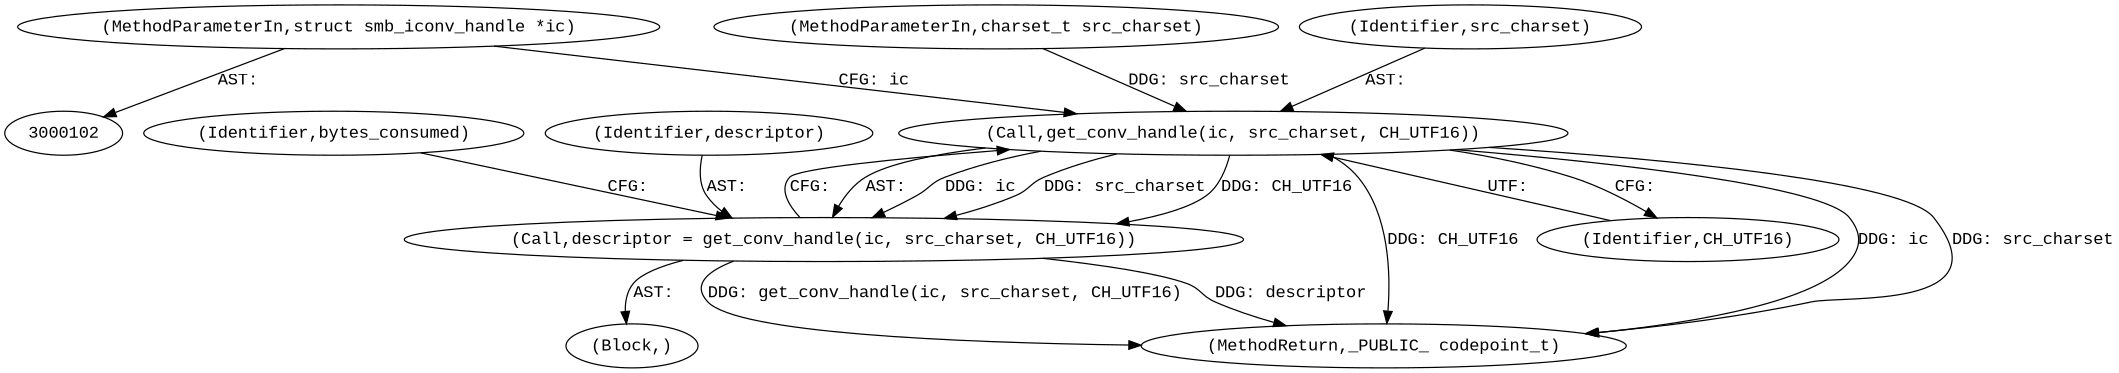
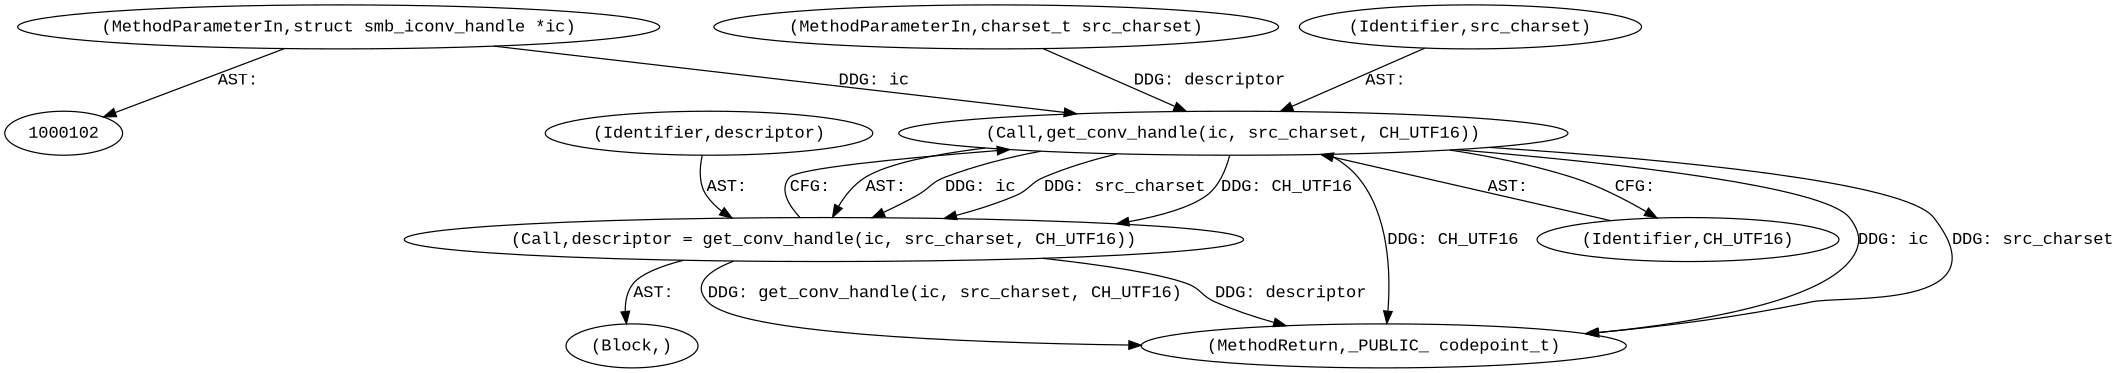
(874, 80) -> (874, 80)
(1210, 80) -> (1210, 80)
(64, 133) -> (64, 133)
(334, 133) -> none
(1513, 186) -> (1513, 186)
